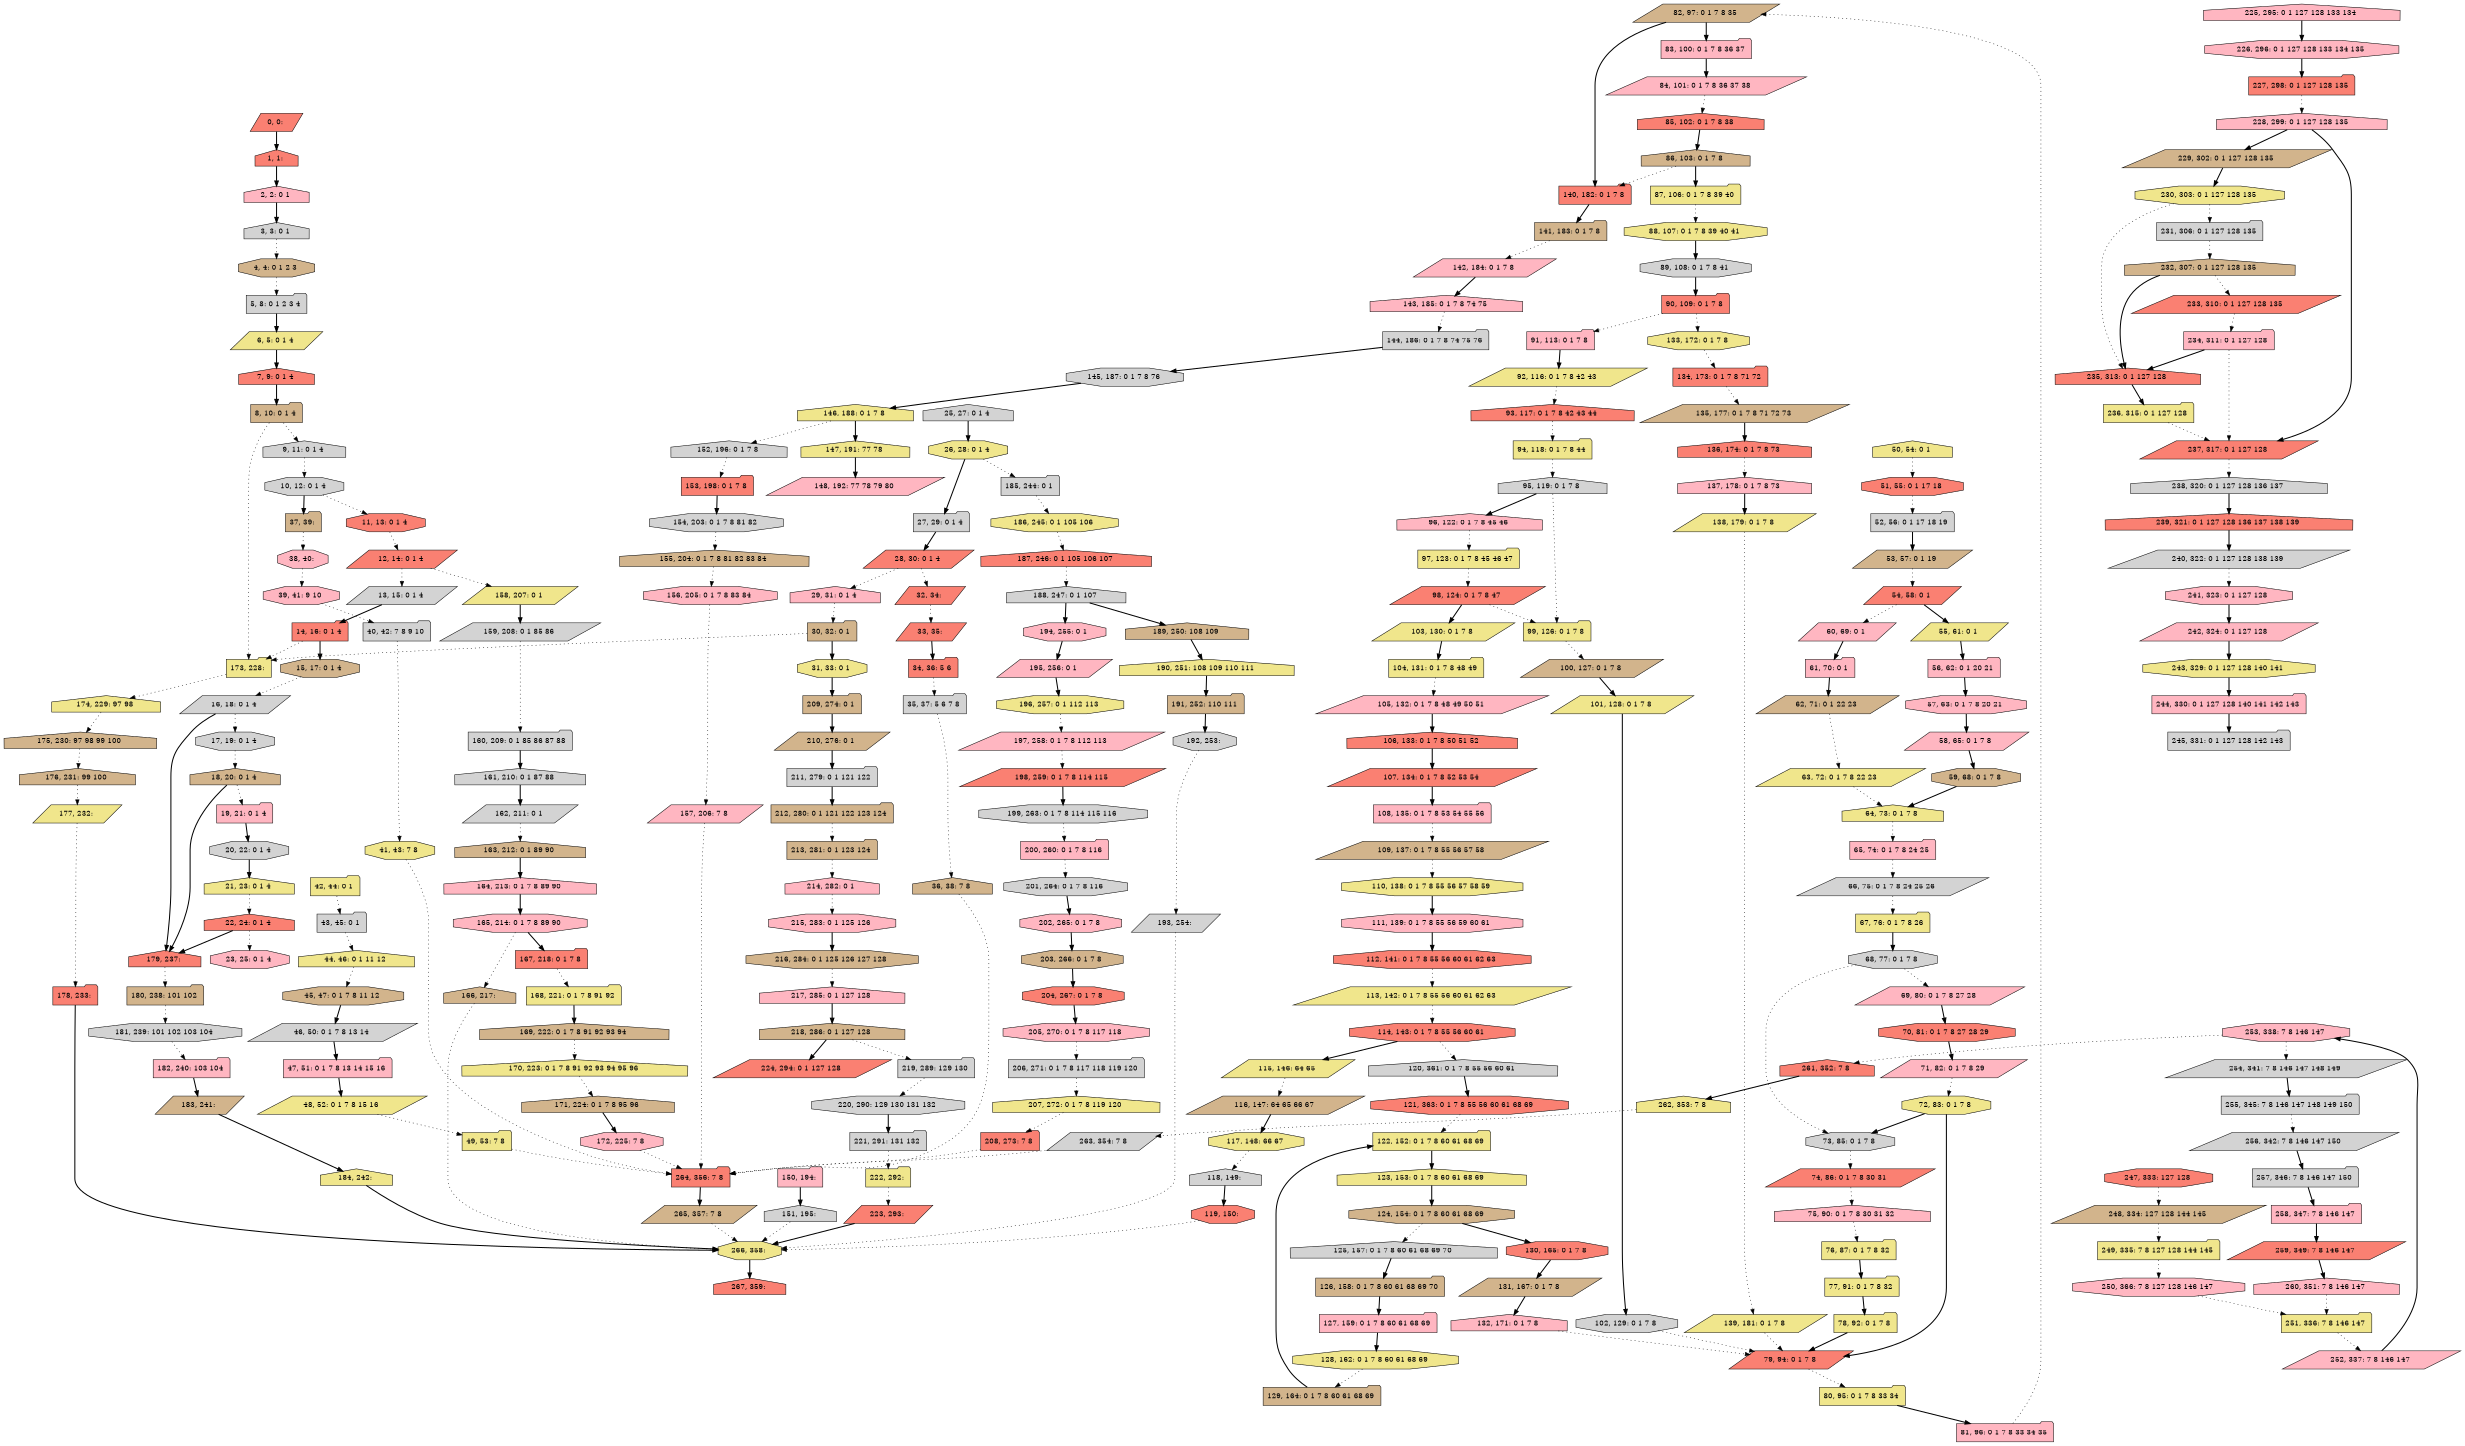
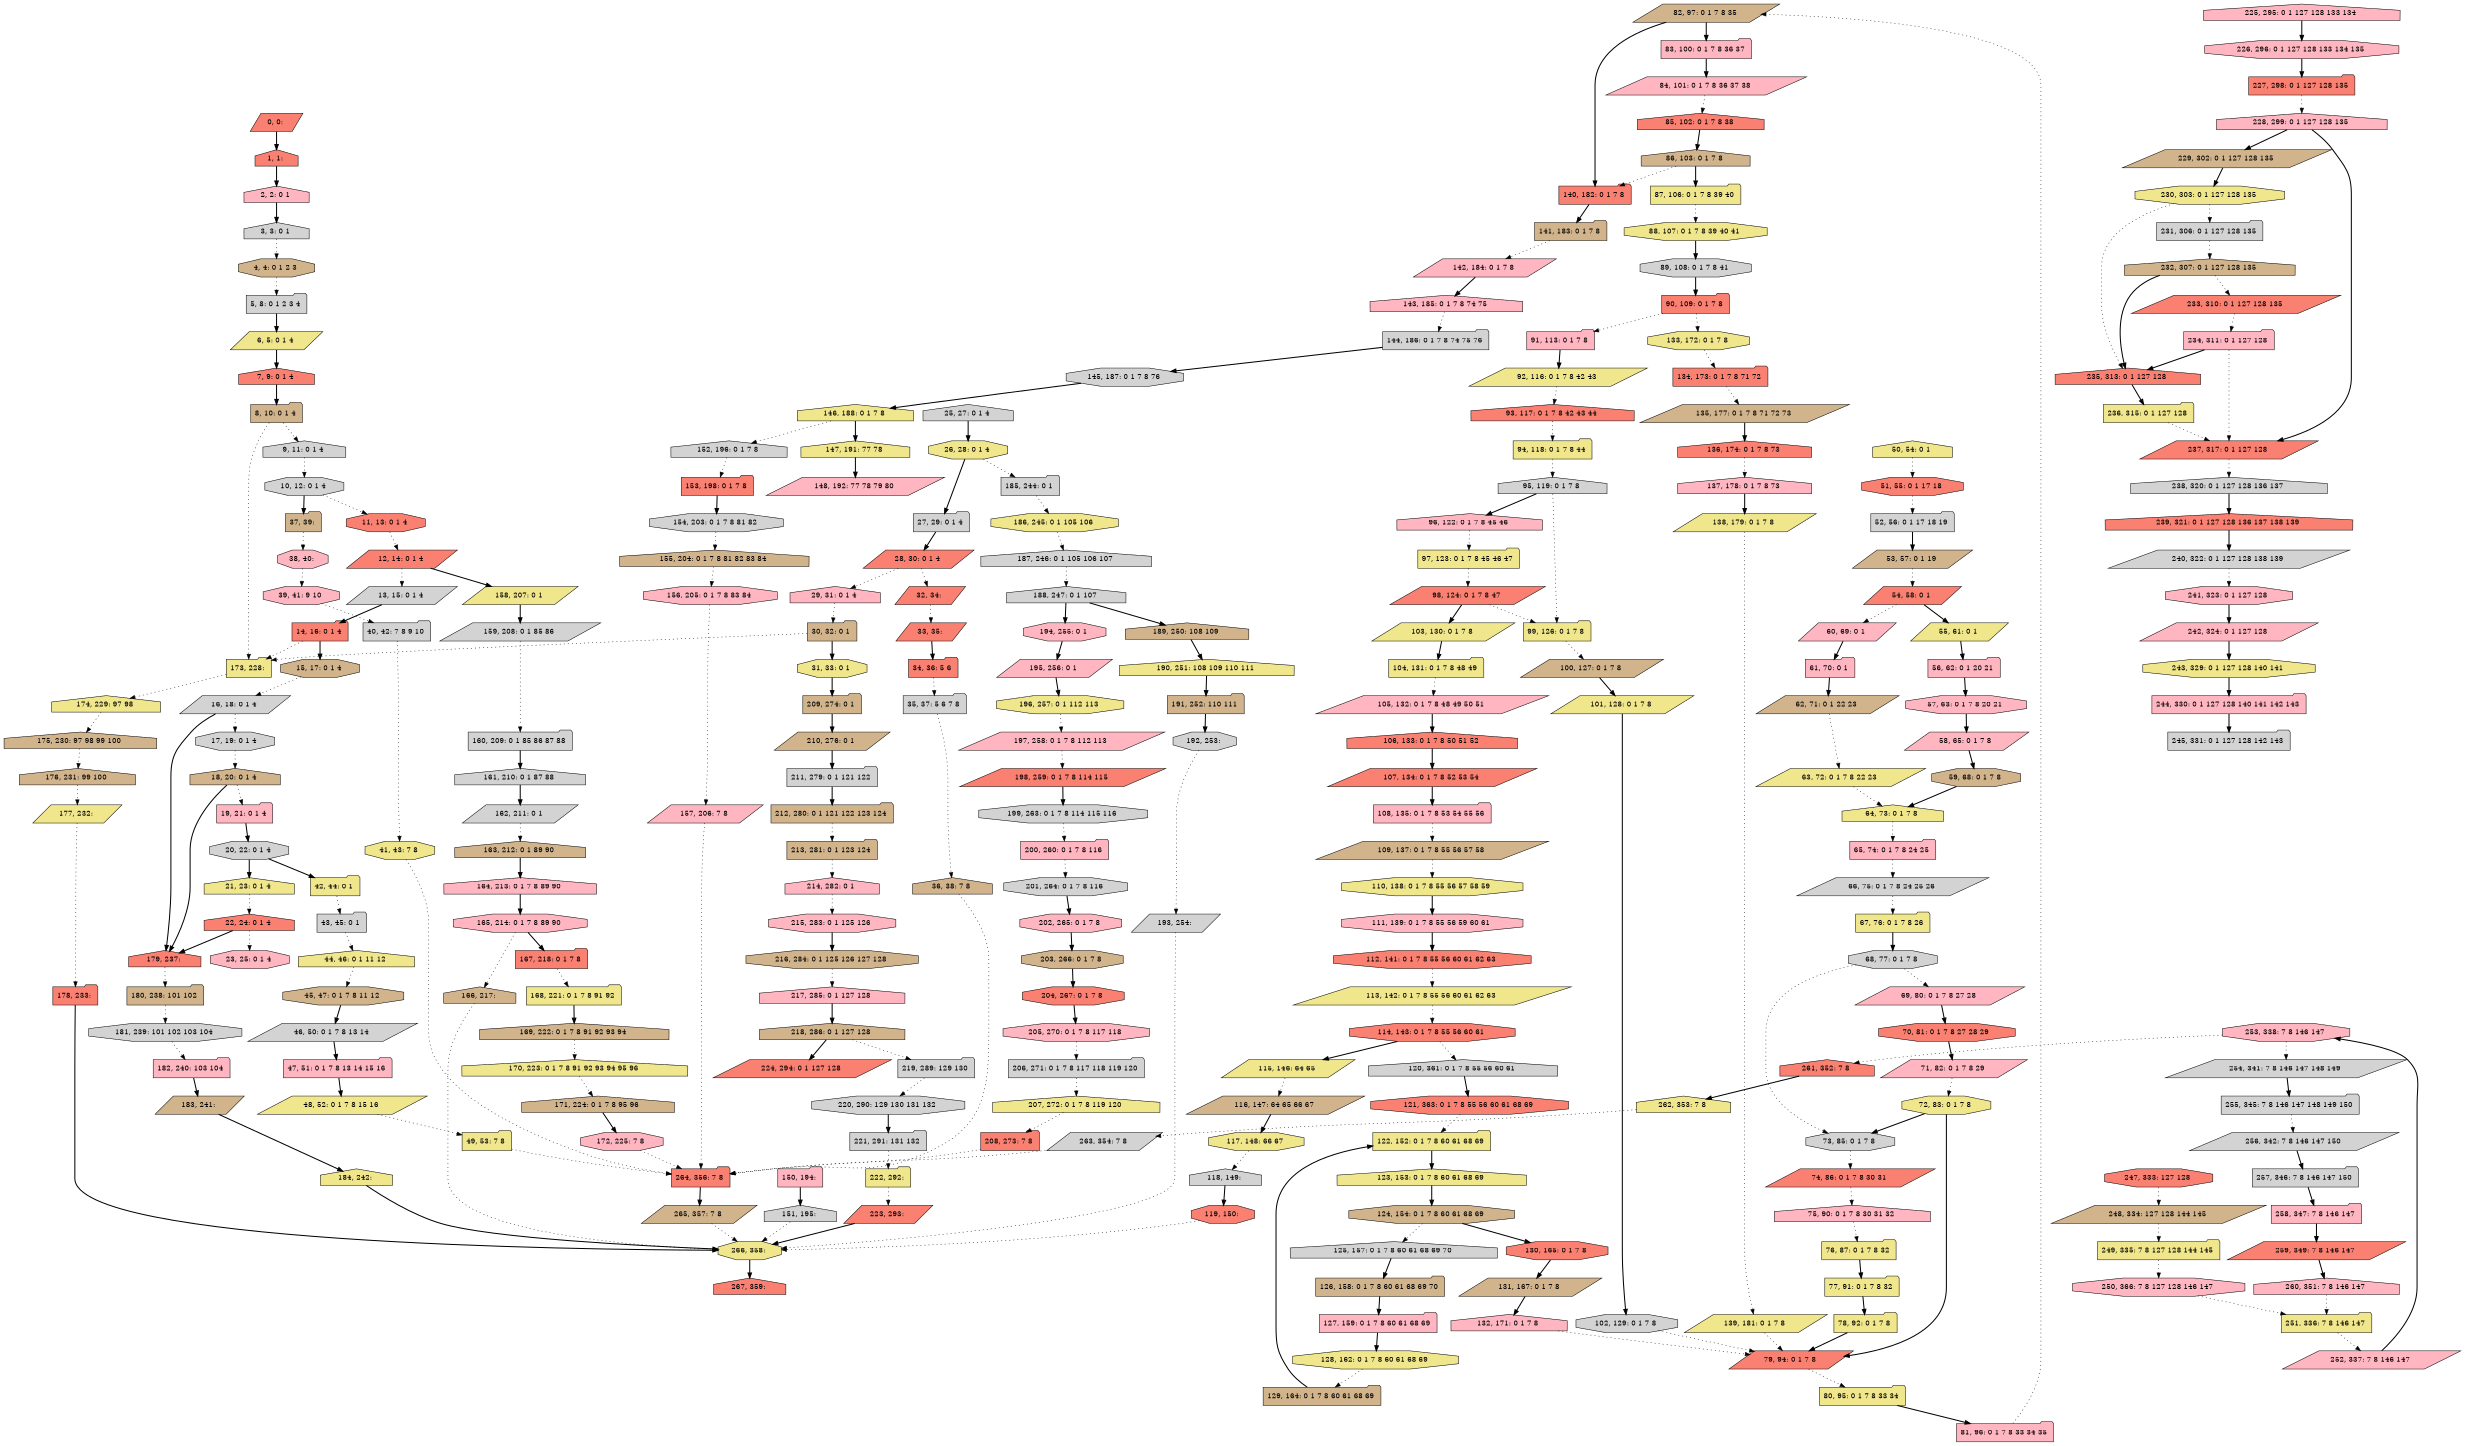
(1066, 559) -> (1066, 559)
(459, 577) -> (459, 577)
none -> (289, 867)
